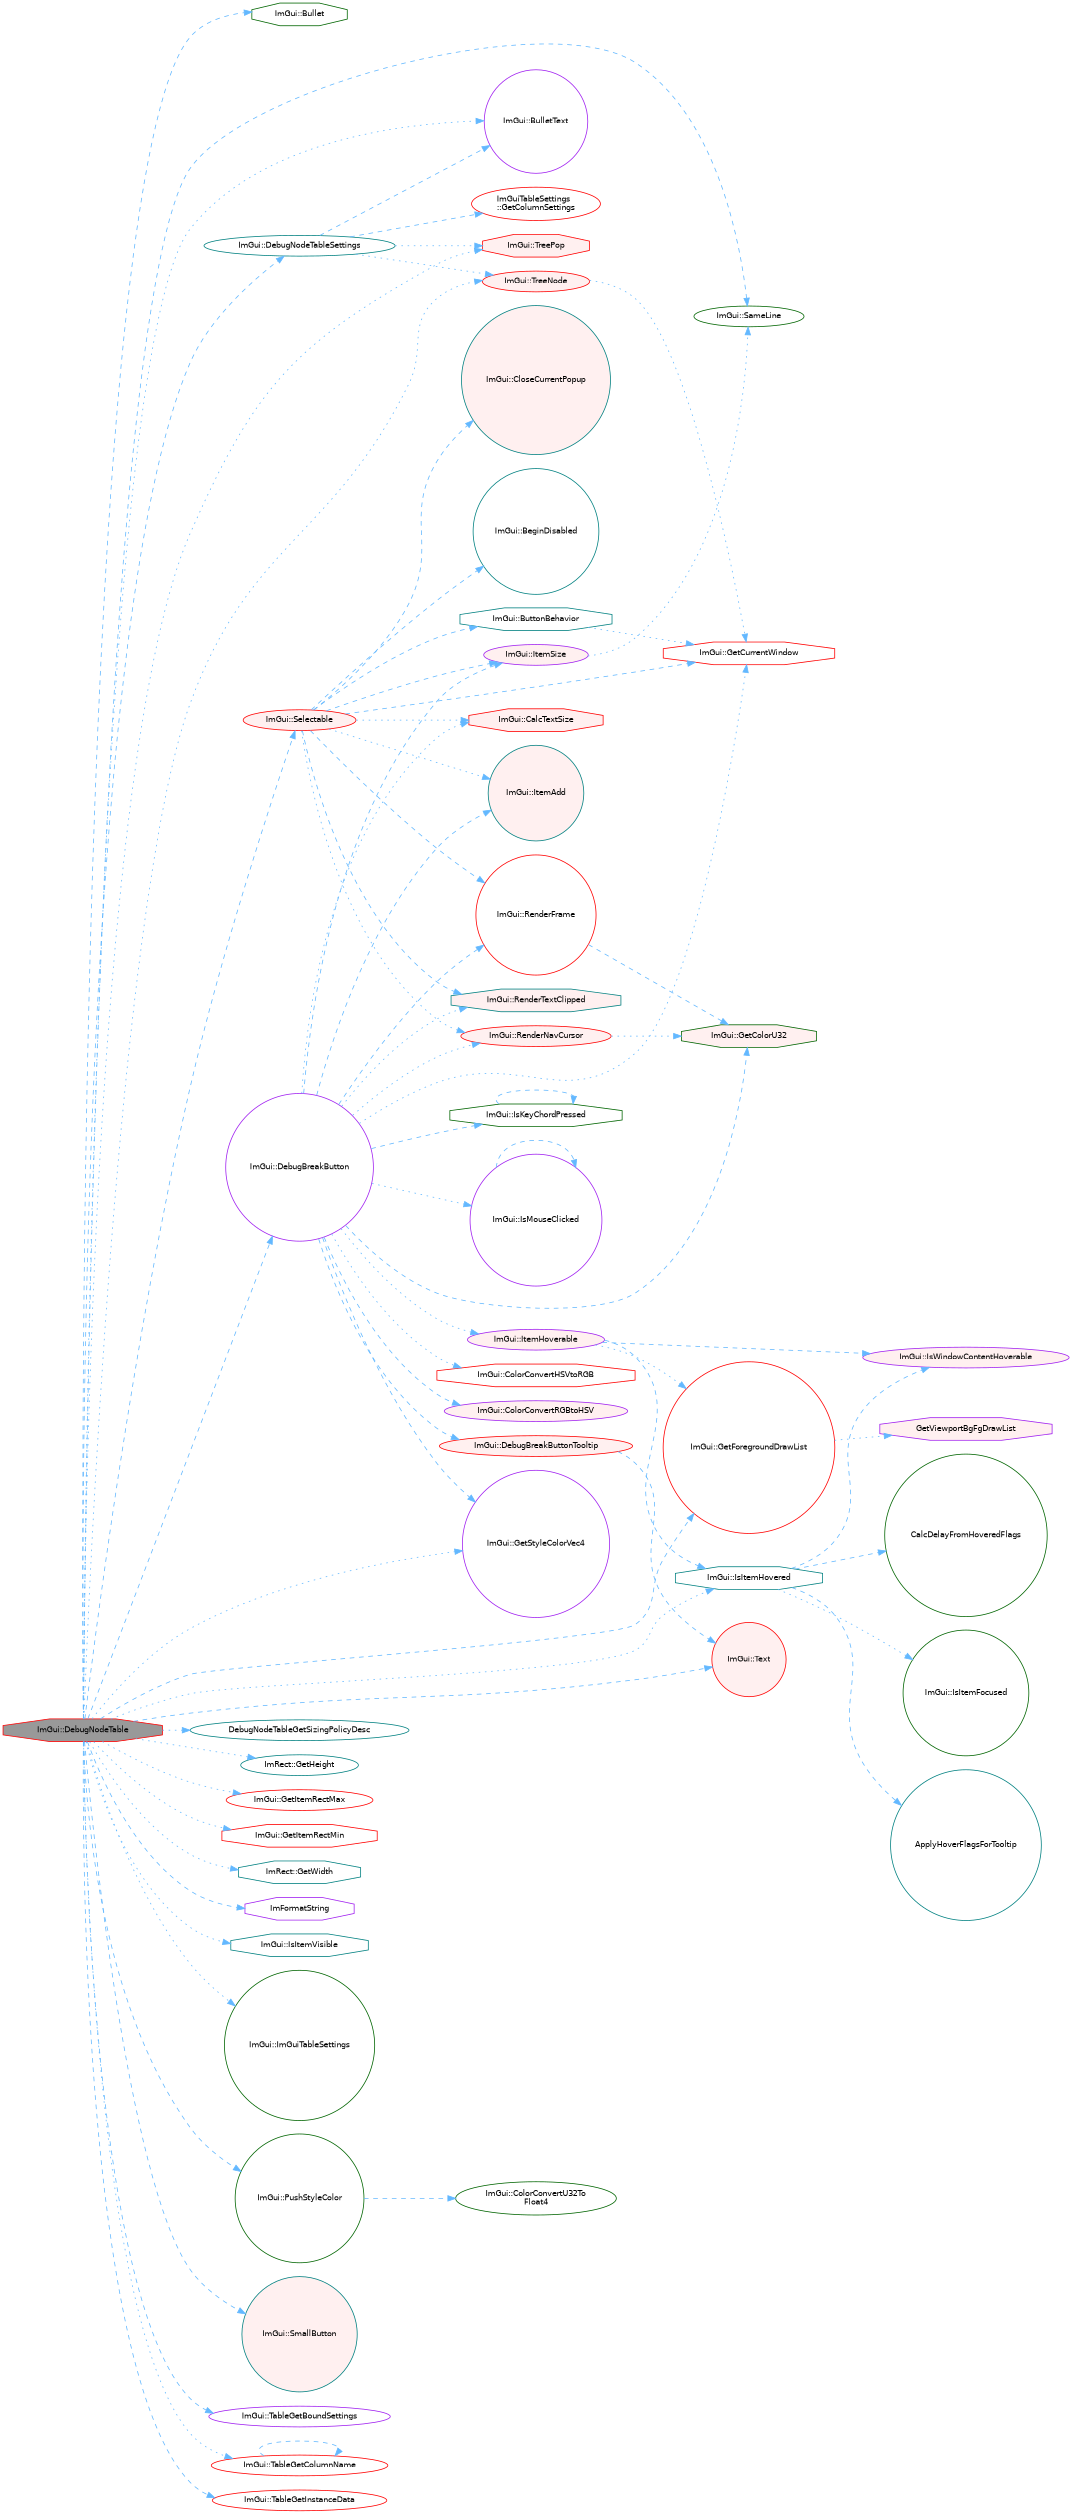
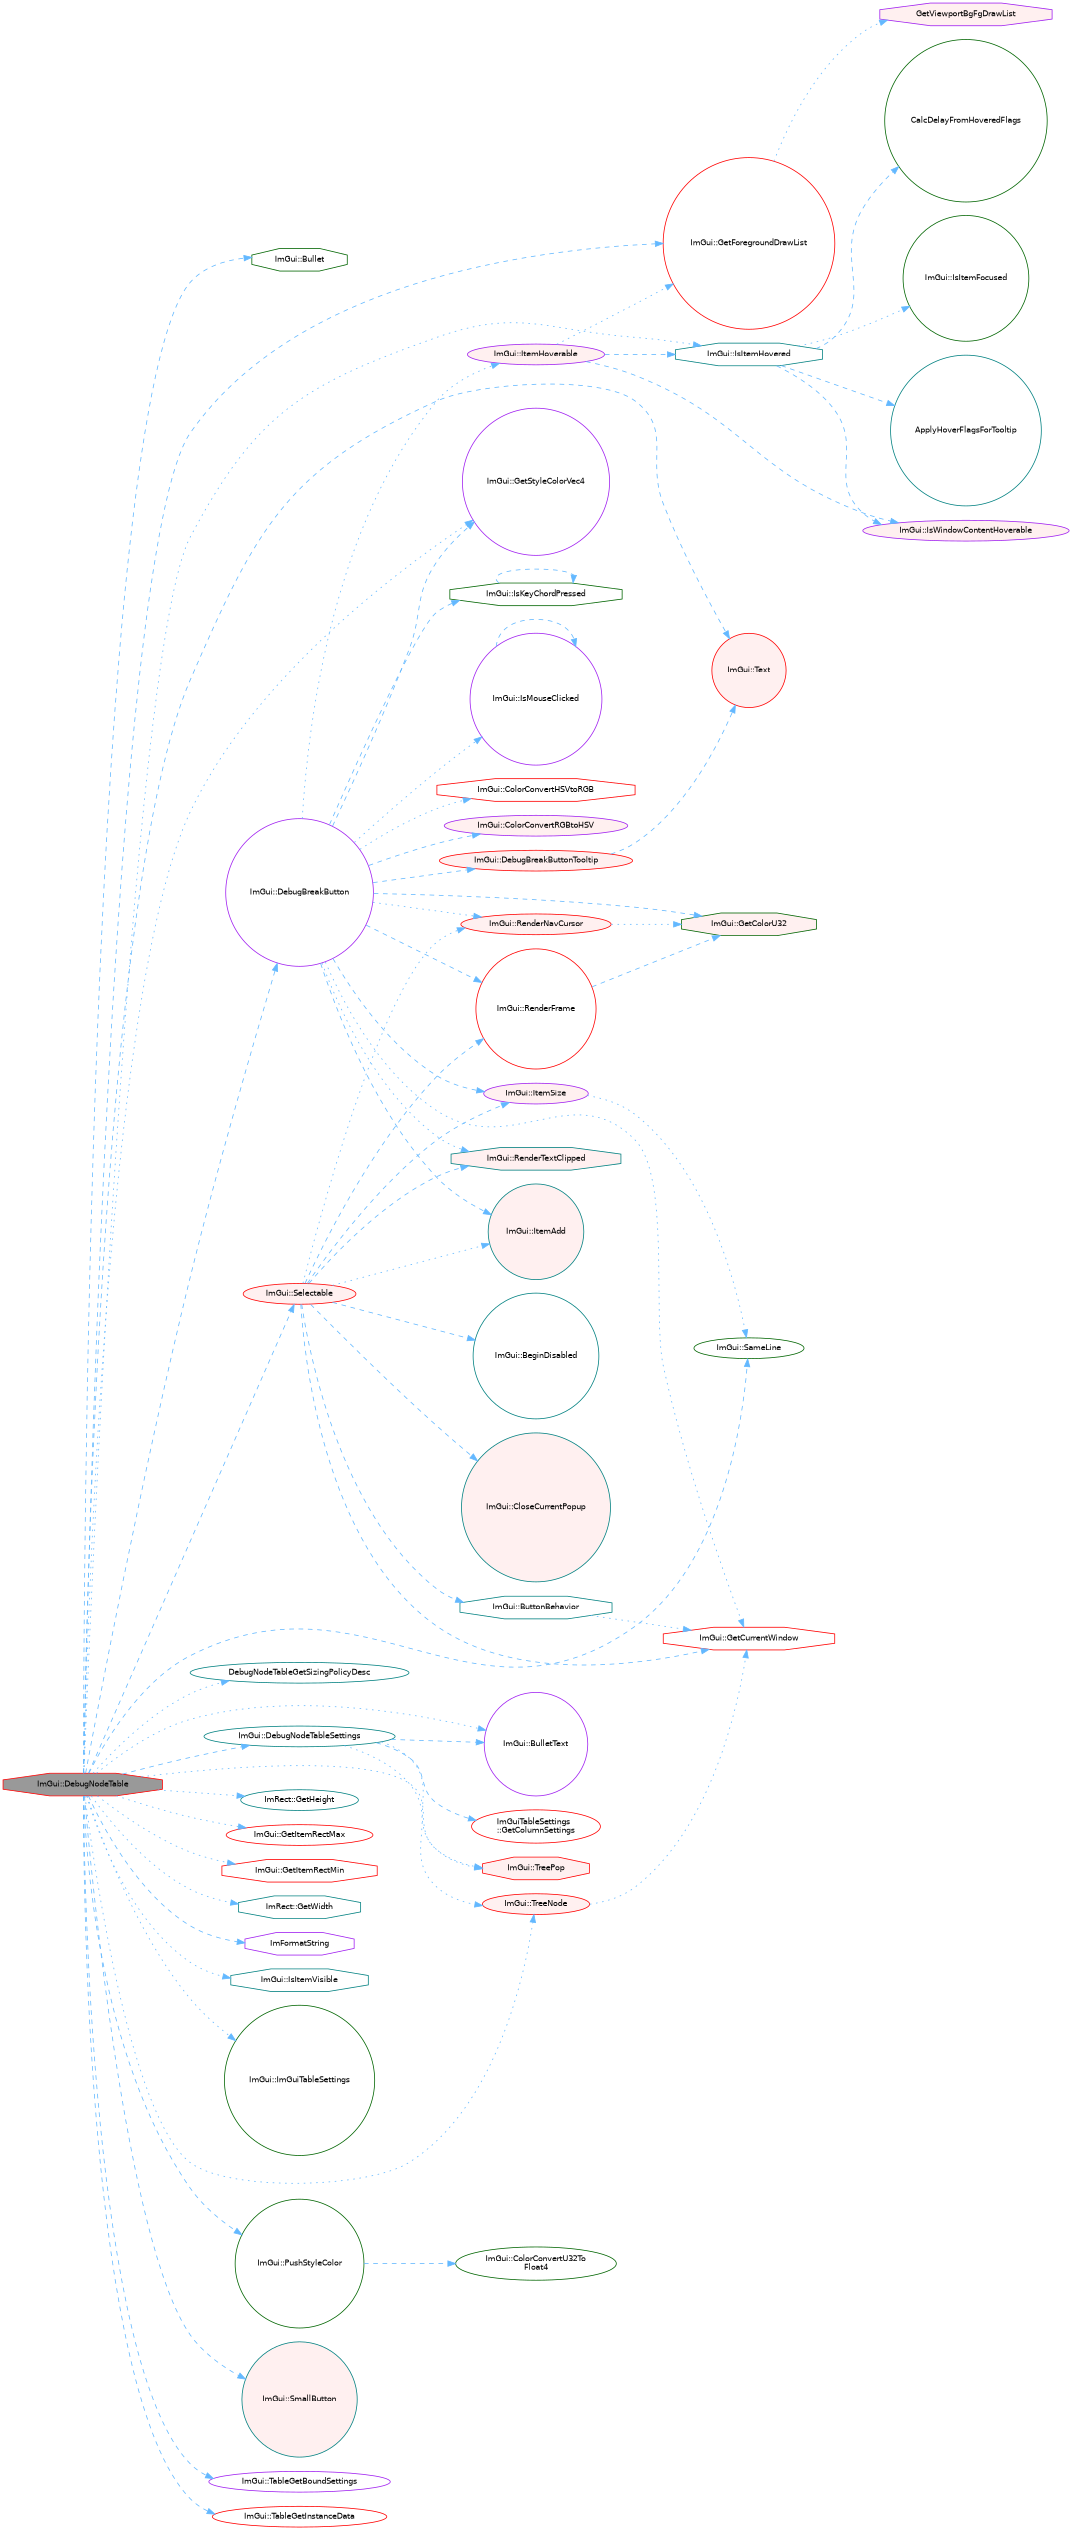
(536, 720) -> none
(300, 2465) -> none
